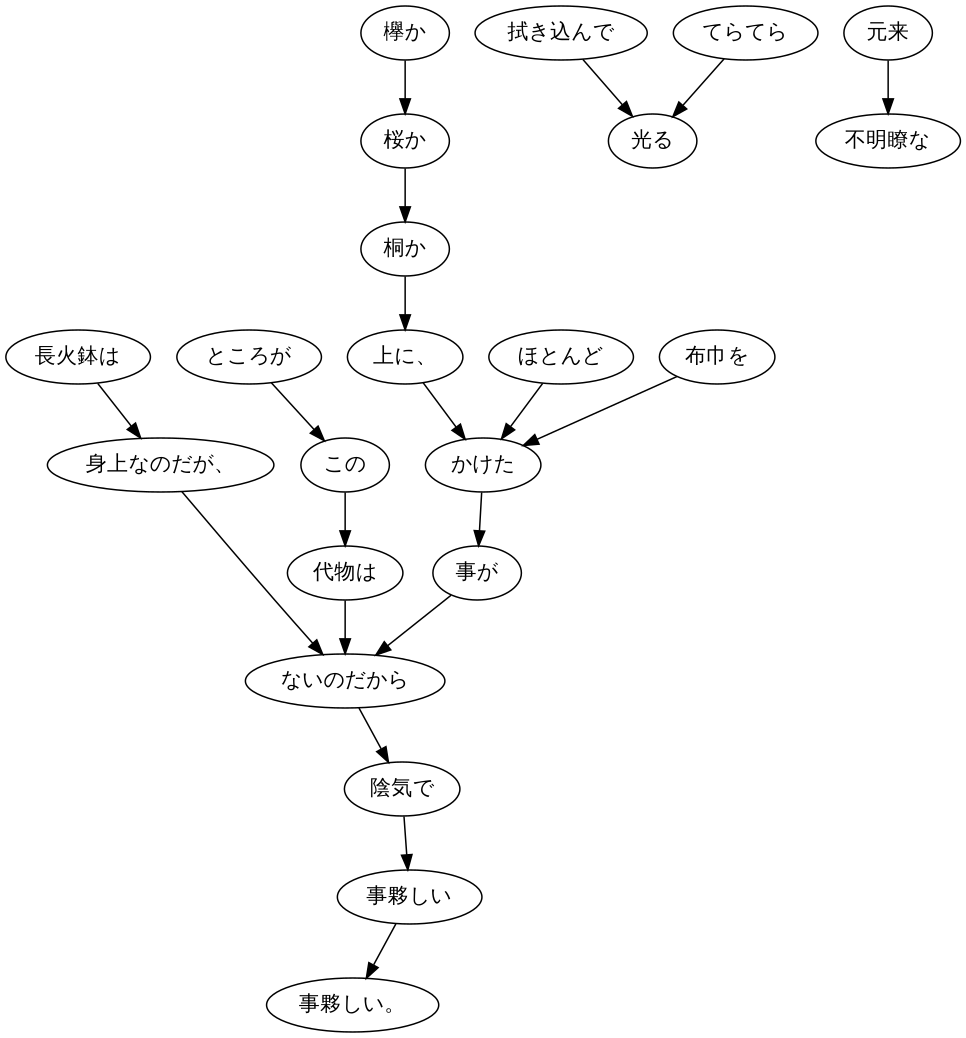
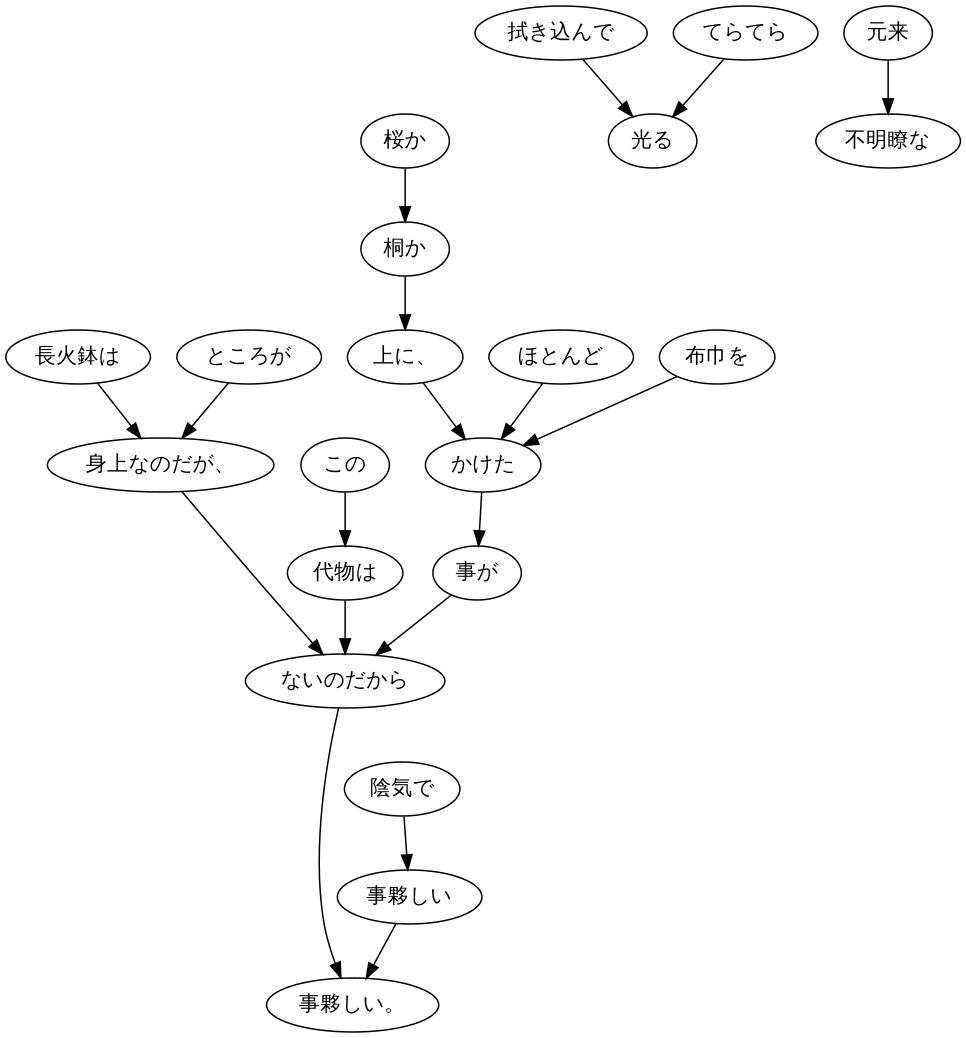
(405, 33) -> none
(293, 406) -> (210, 405)
(370, 728) -> (320, 836)
